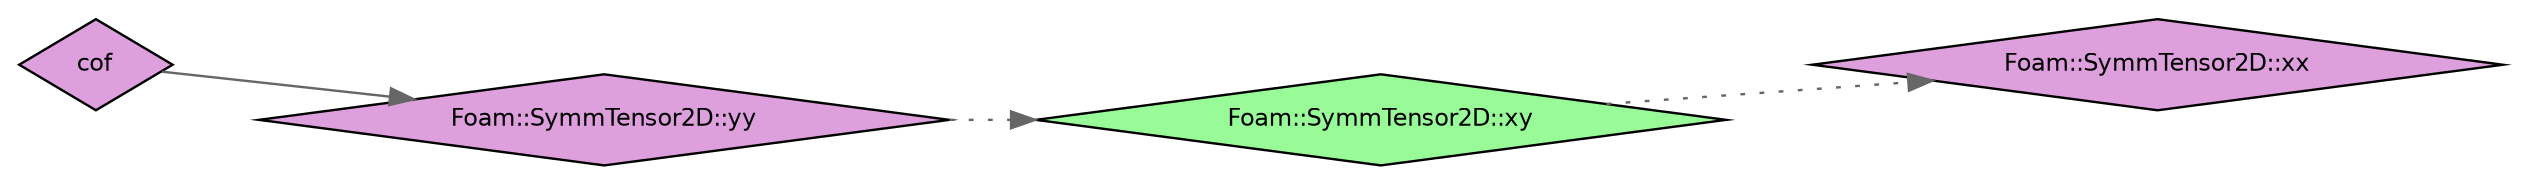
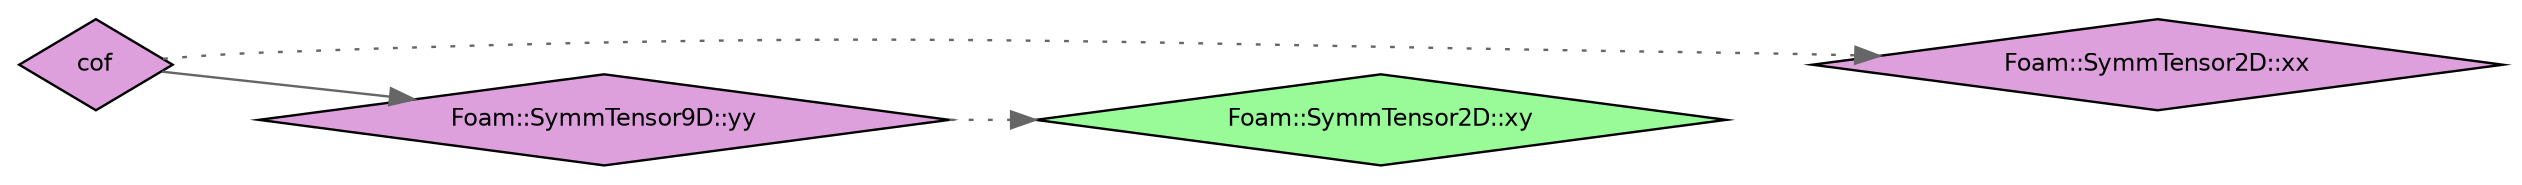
(1757, 93) -> (1009, 40)
(604, 120) -> (604, 120)
